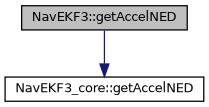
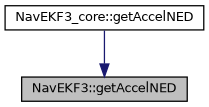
(104, 47) -> (104, 47)
